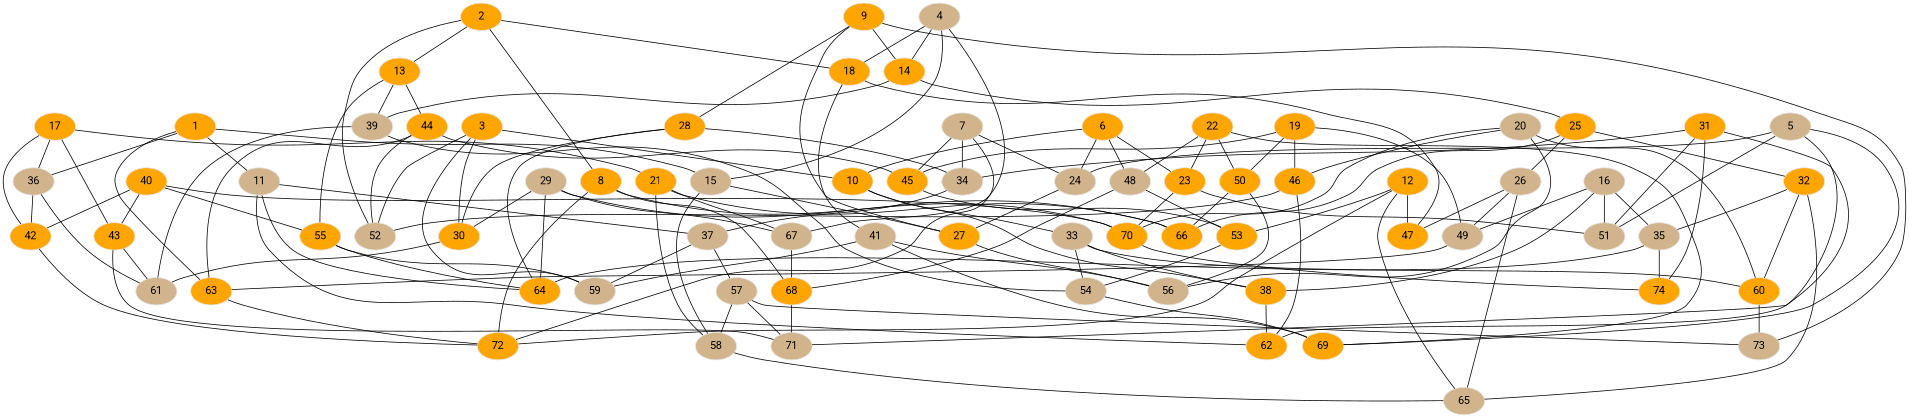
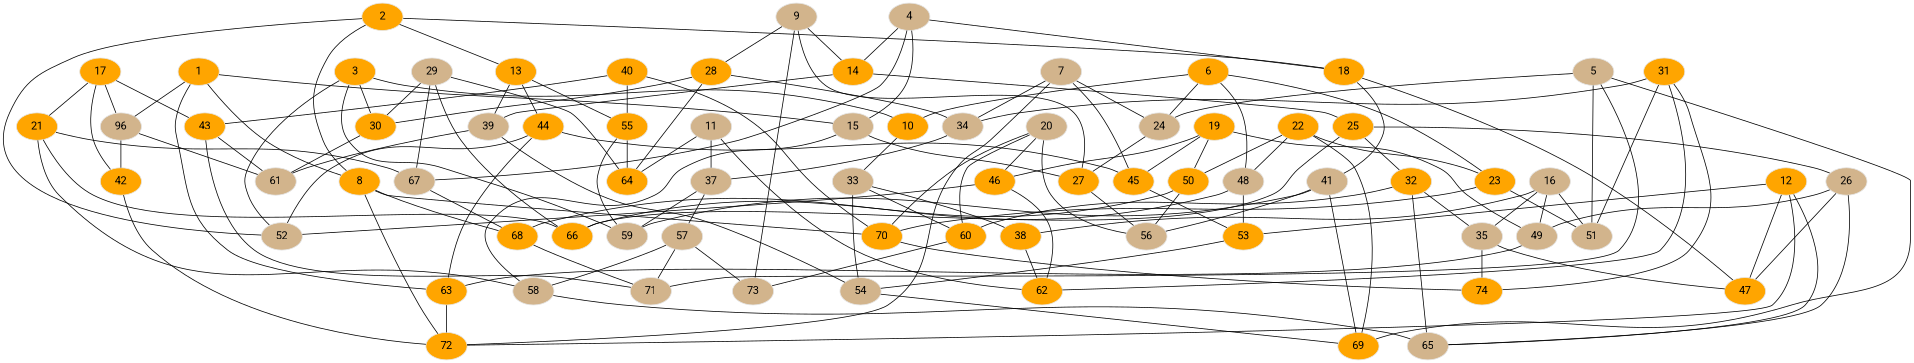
(864, 17) -> (796, 17)
(231, 157) -> (270, 143)
(34, 181) -> (121, 127)
(88, 209) -> none
(1053, 253) -> none
(1072, 263) -> (1610, 274)
